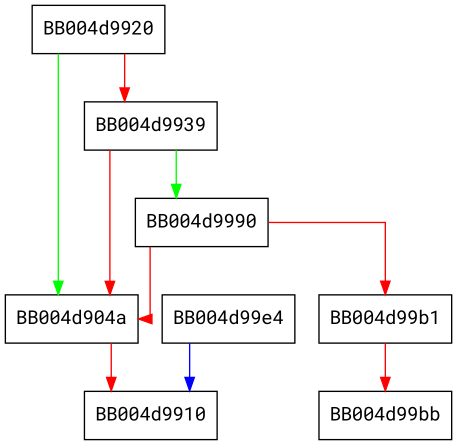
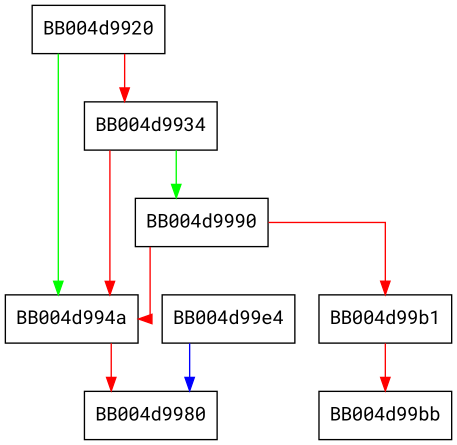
(151, 126) -> (151, 126)
(72, 319) -> (72, 319)
(151, 415) -> (151, 415)
